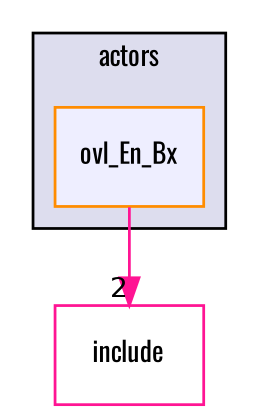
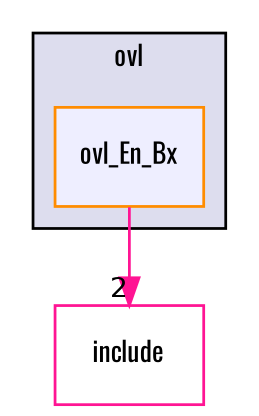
(129, 59) -> (129, 59)
